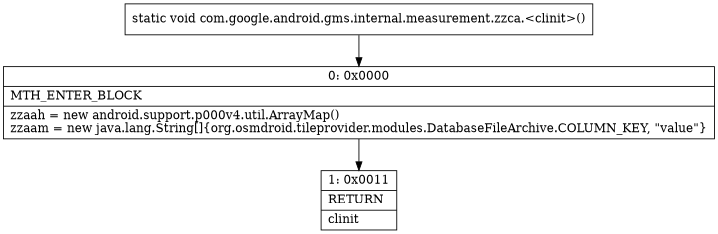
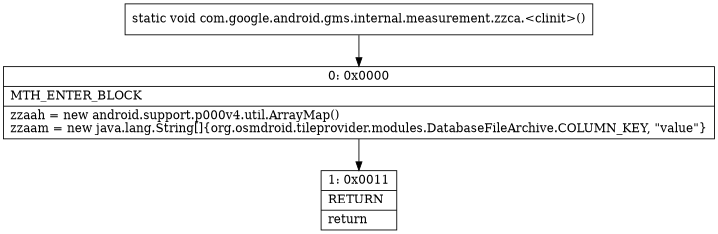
(344, 220) -> (348, 220)
